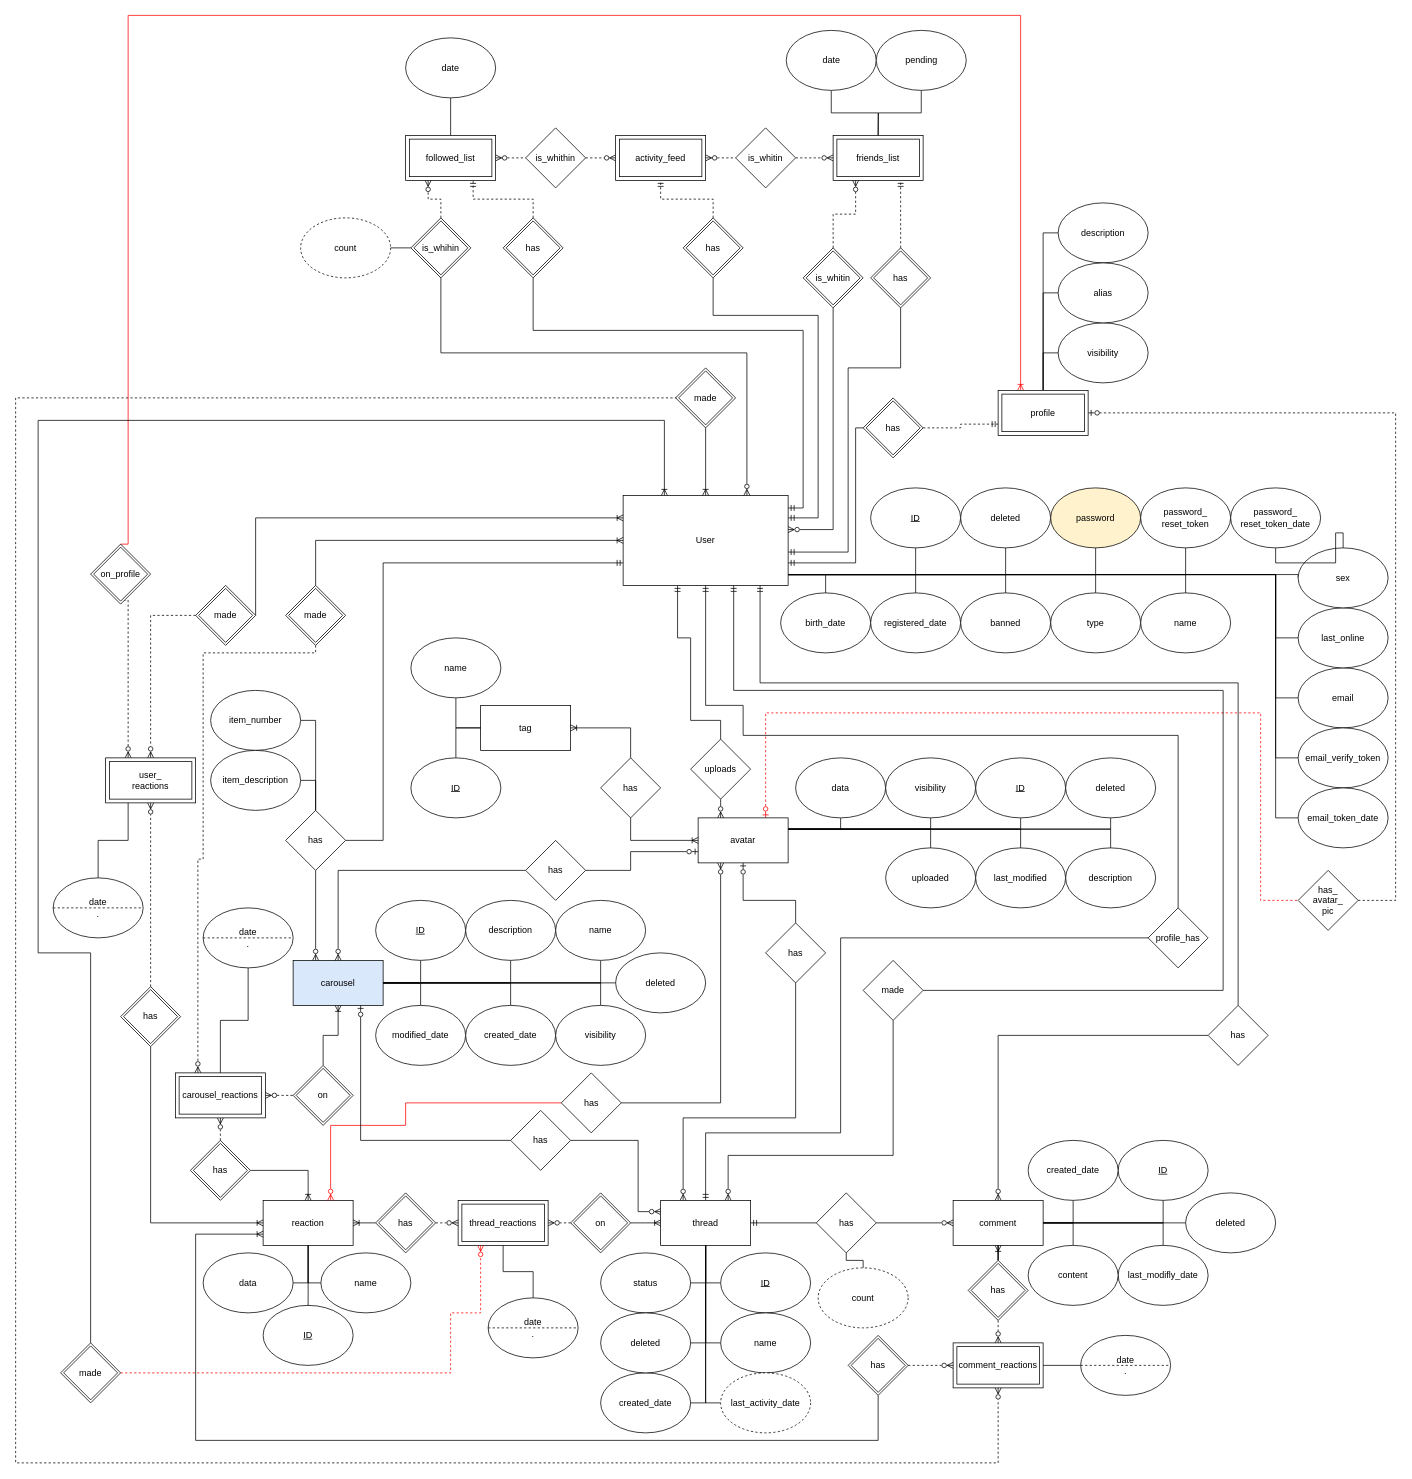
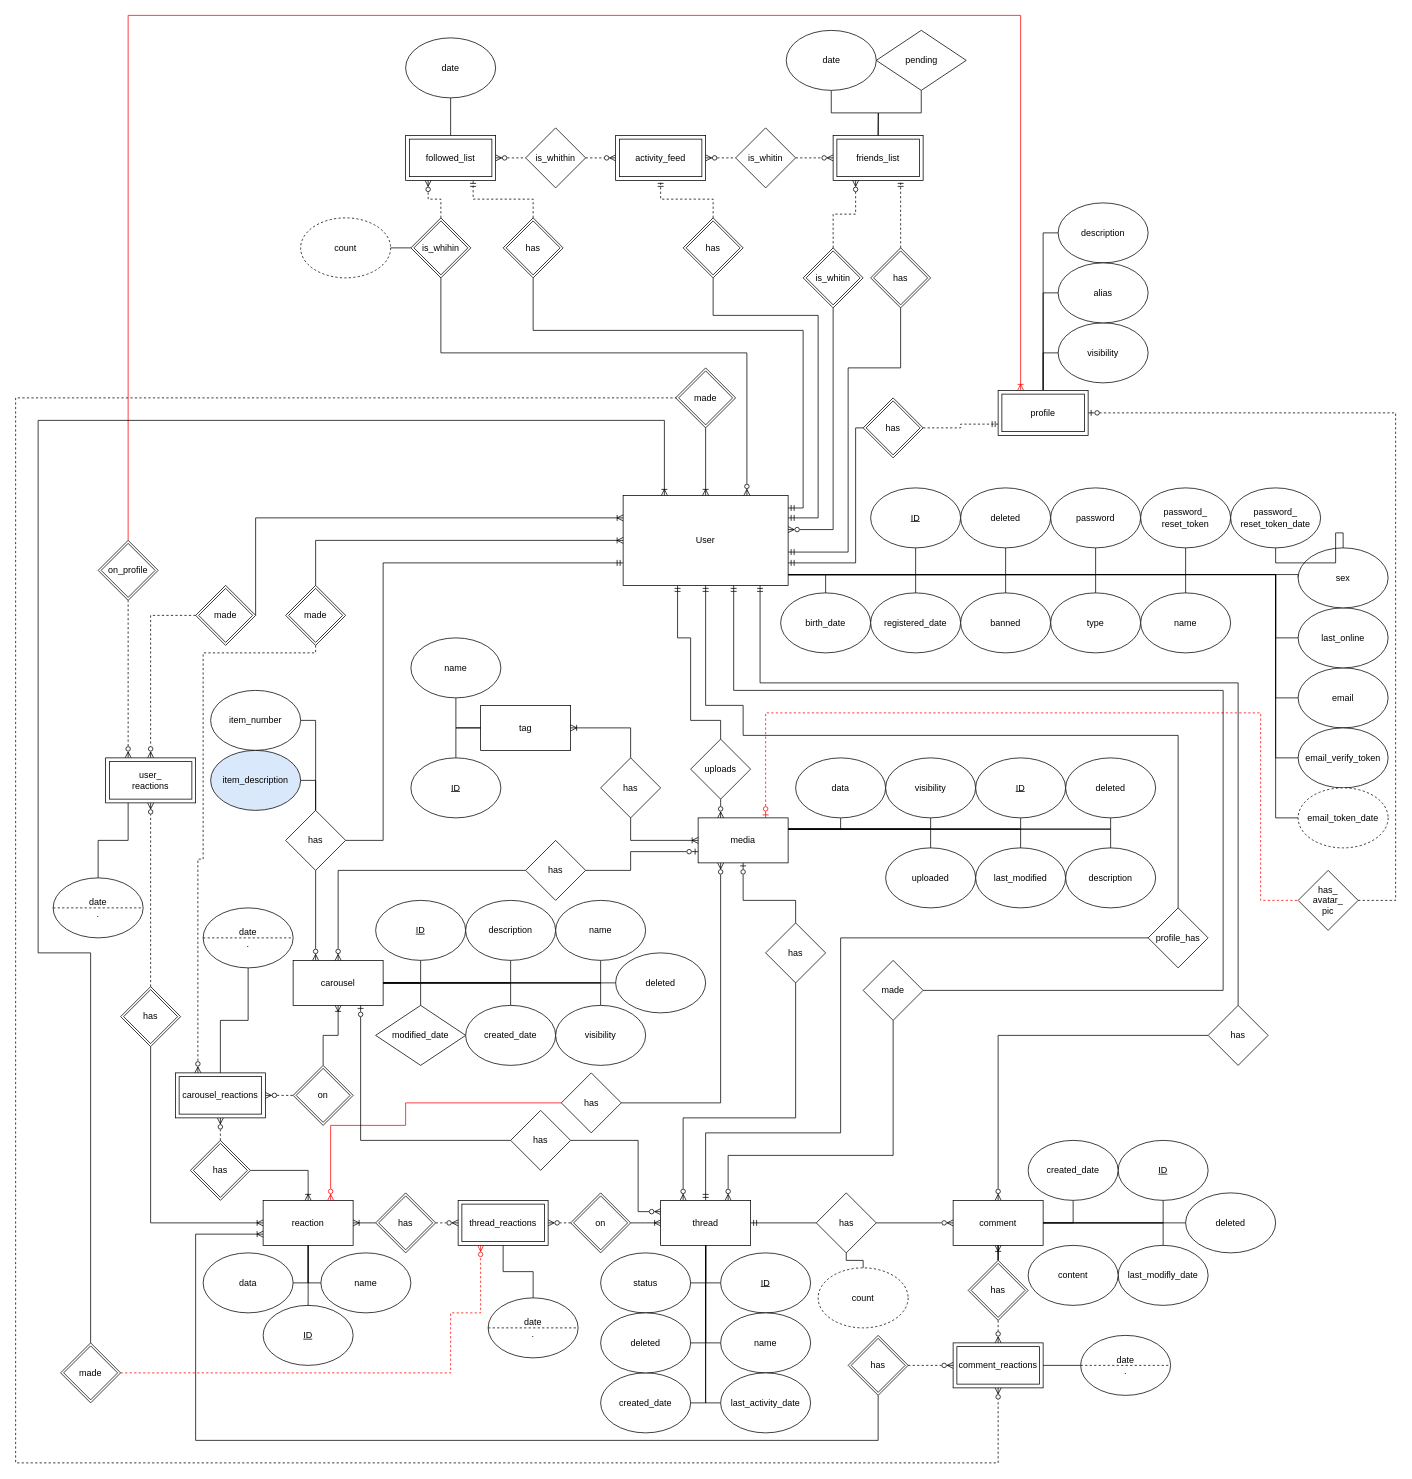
(921, 60) -> (921, 60)
(1095, 518) -> (1095, 518)
(120, 574) -> (128, 570)
(255, 780) -> (255, 780)
(1343, 818) -> (1343, 818)
(743, 840) -> (743, 840)
(338, 983) -> (338, 983)
(420, 1035) -> (420, 1035)
(1073, 1235) -> none
(765, 1403) -> (765, 1403)
